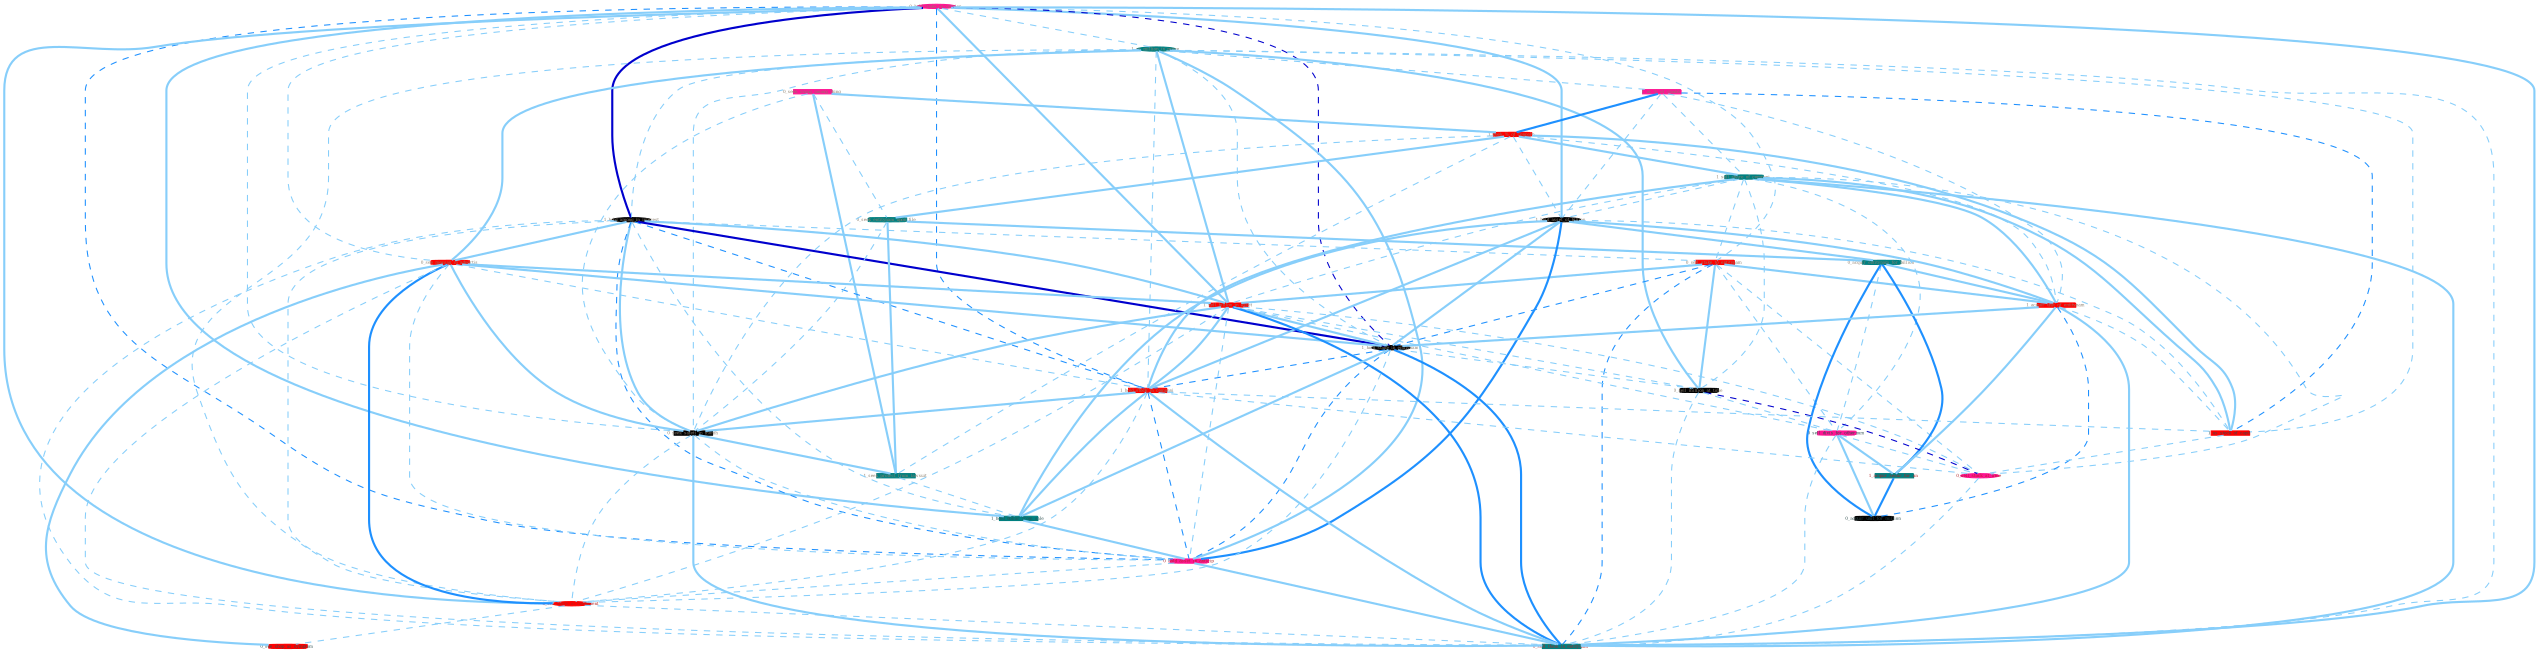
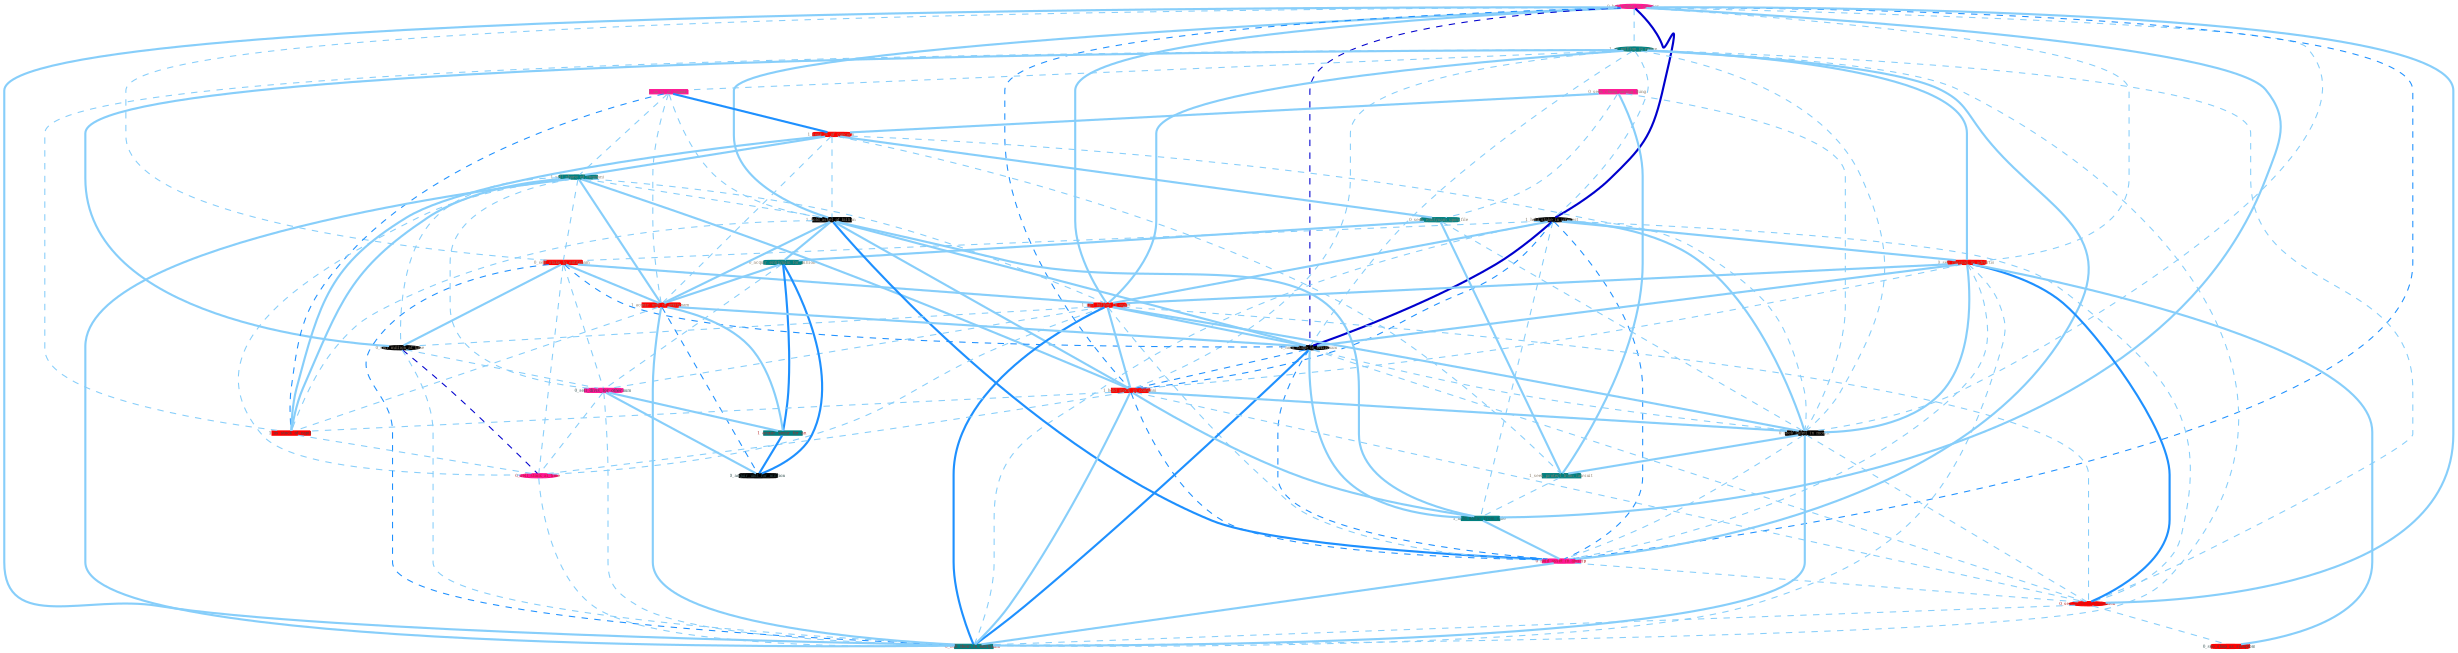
(631, 220) -> (1553, 220)
(1562, 220) -> (832, 220)
(1544, 369) -> (1552, 400)
(1699, 390) -> (401, 348)
